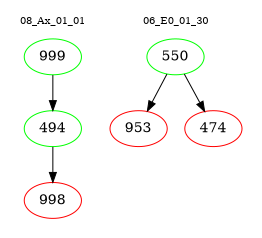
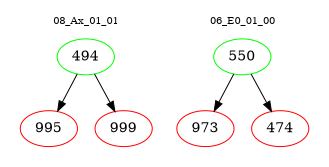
(176, 21) -> (243, 21)
(53, 57) -> (124, 129)
(53, 88) -> (102, 88)
(139, 129) -> (205, 129)
(53, 200) -> (49, 129)
